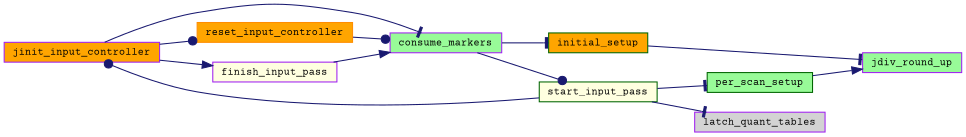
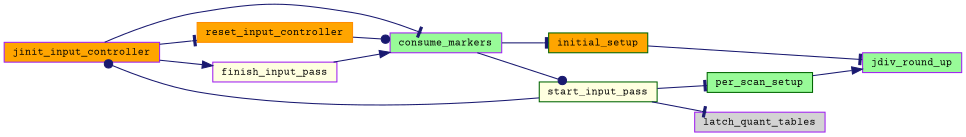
(174, 43) -> (176, 43)
